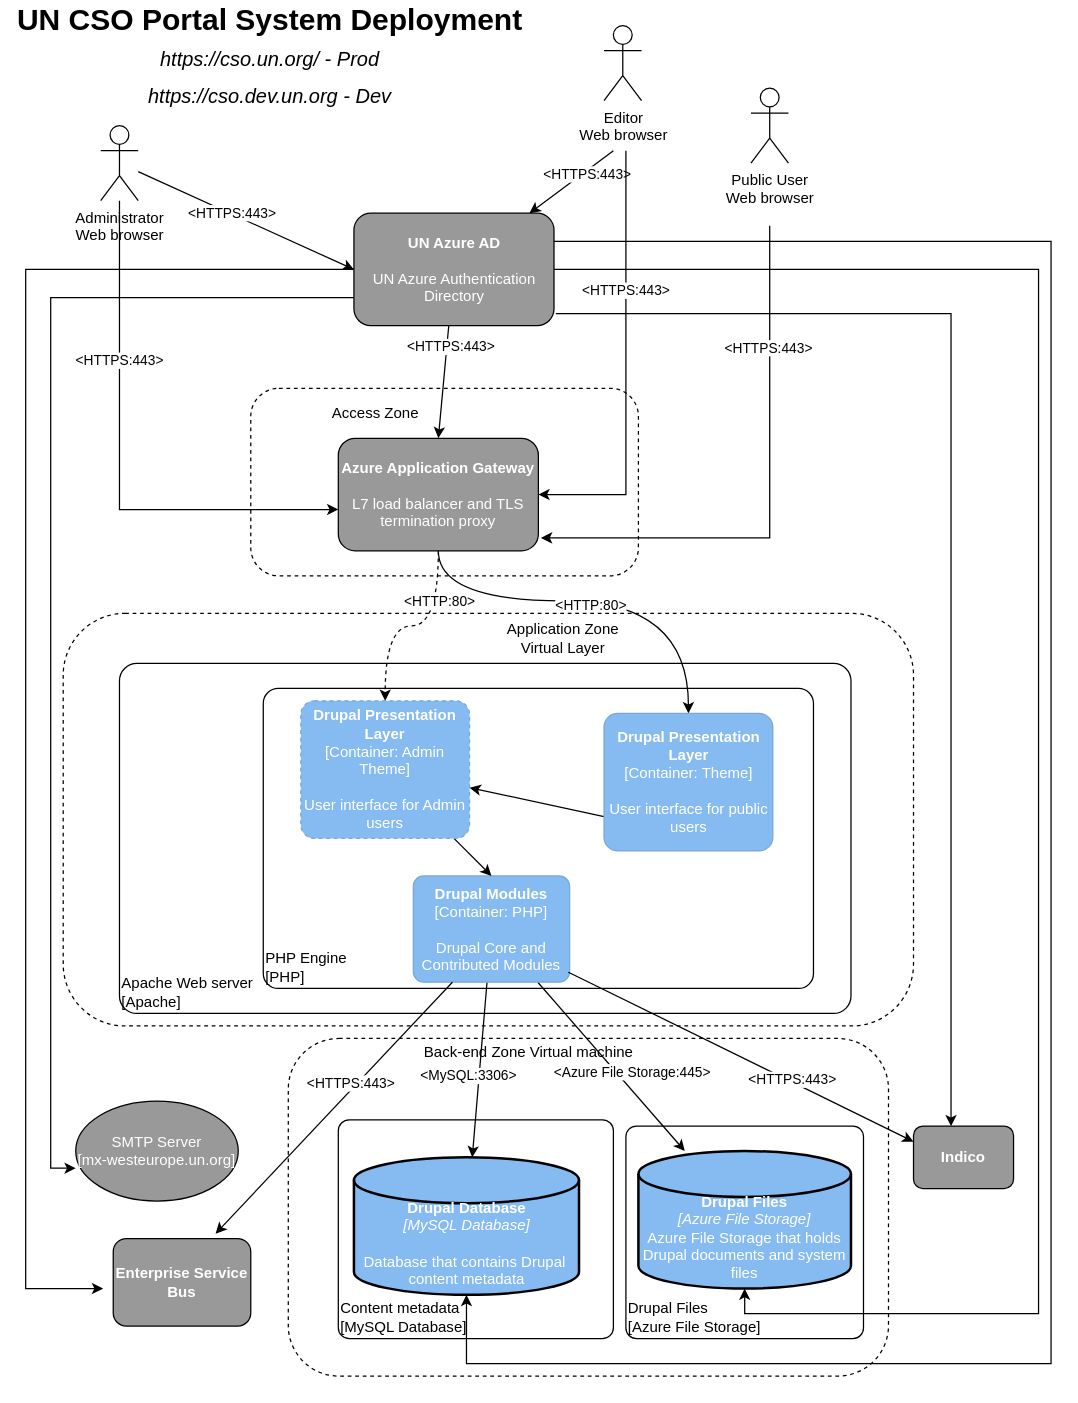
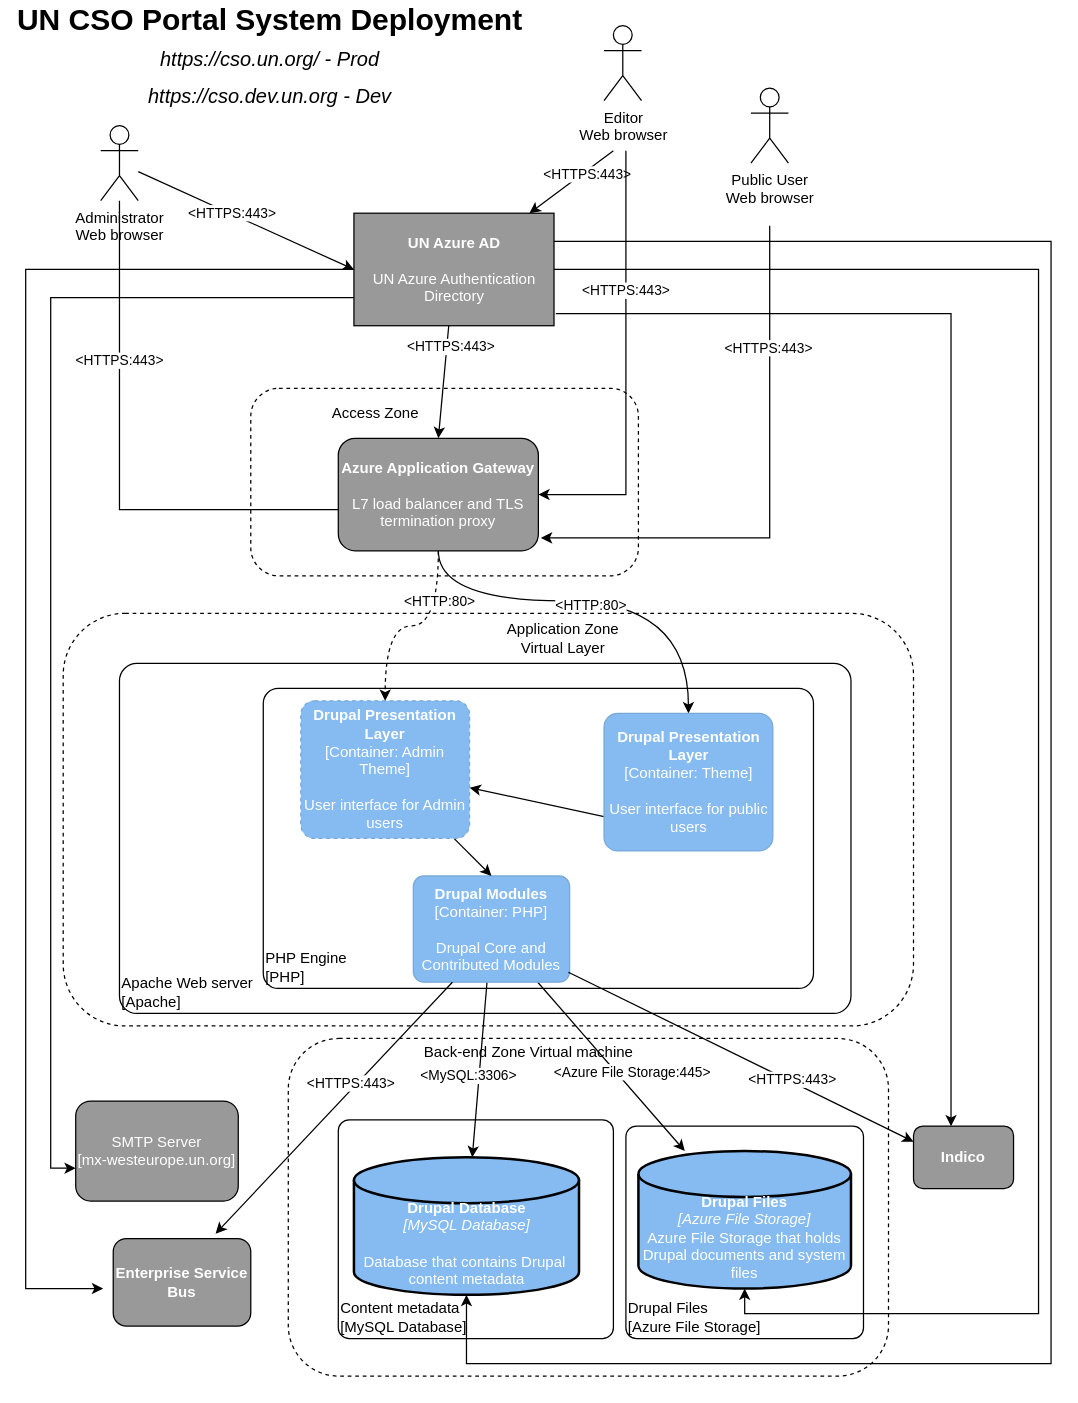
(454, 269) -> (454, 269)
(328, 509) -> (332, 509)
(157, 1151) -> (157, 1151)
